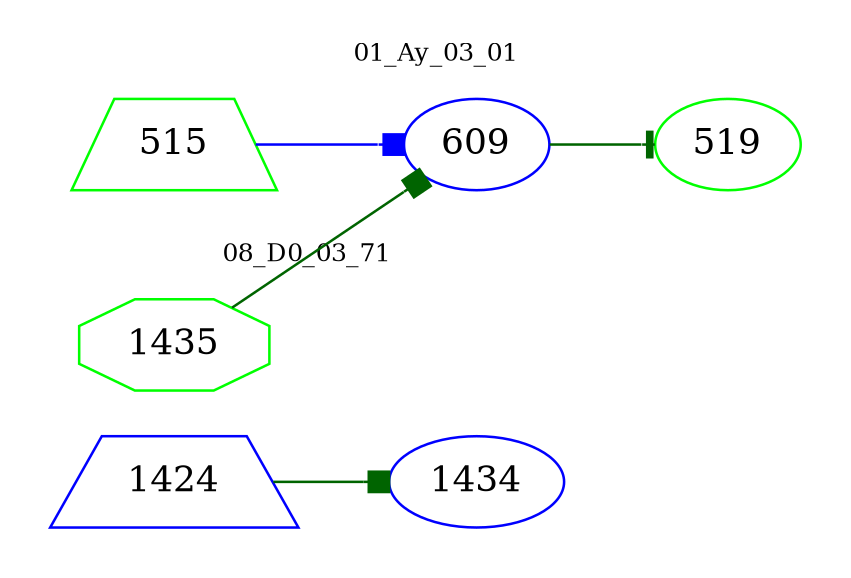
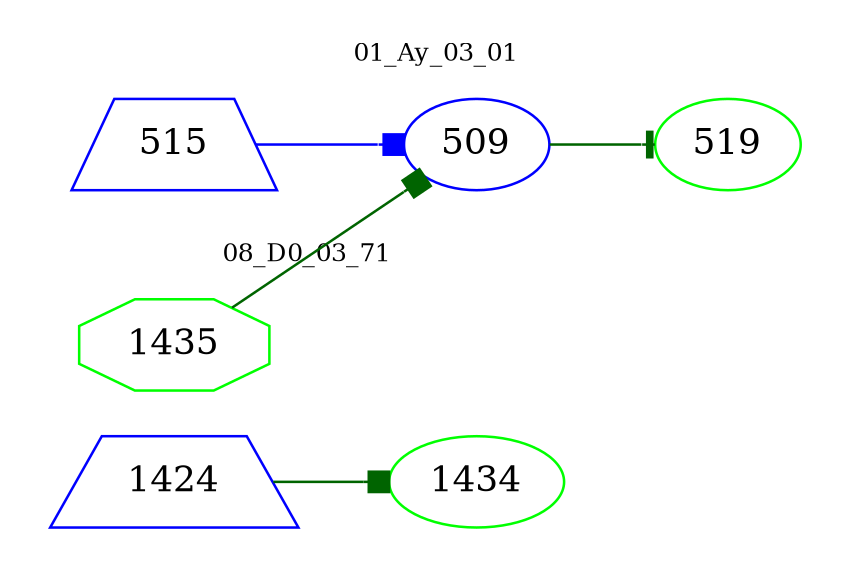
(174, 145) -> (174, 145)
(477, 145) -> (477, 145)
(477, 482) -> (477, 482)
